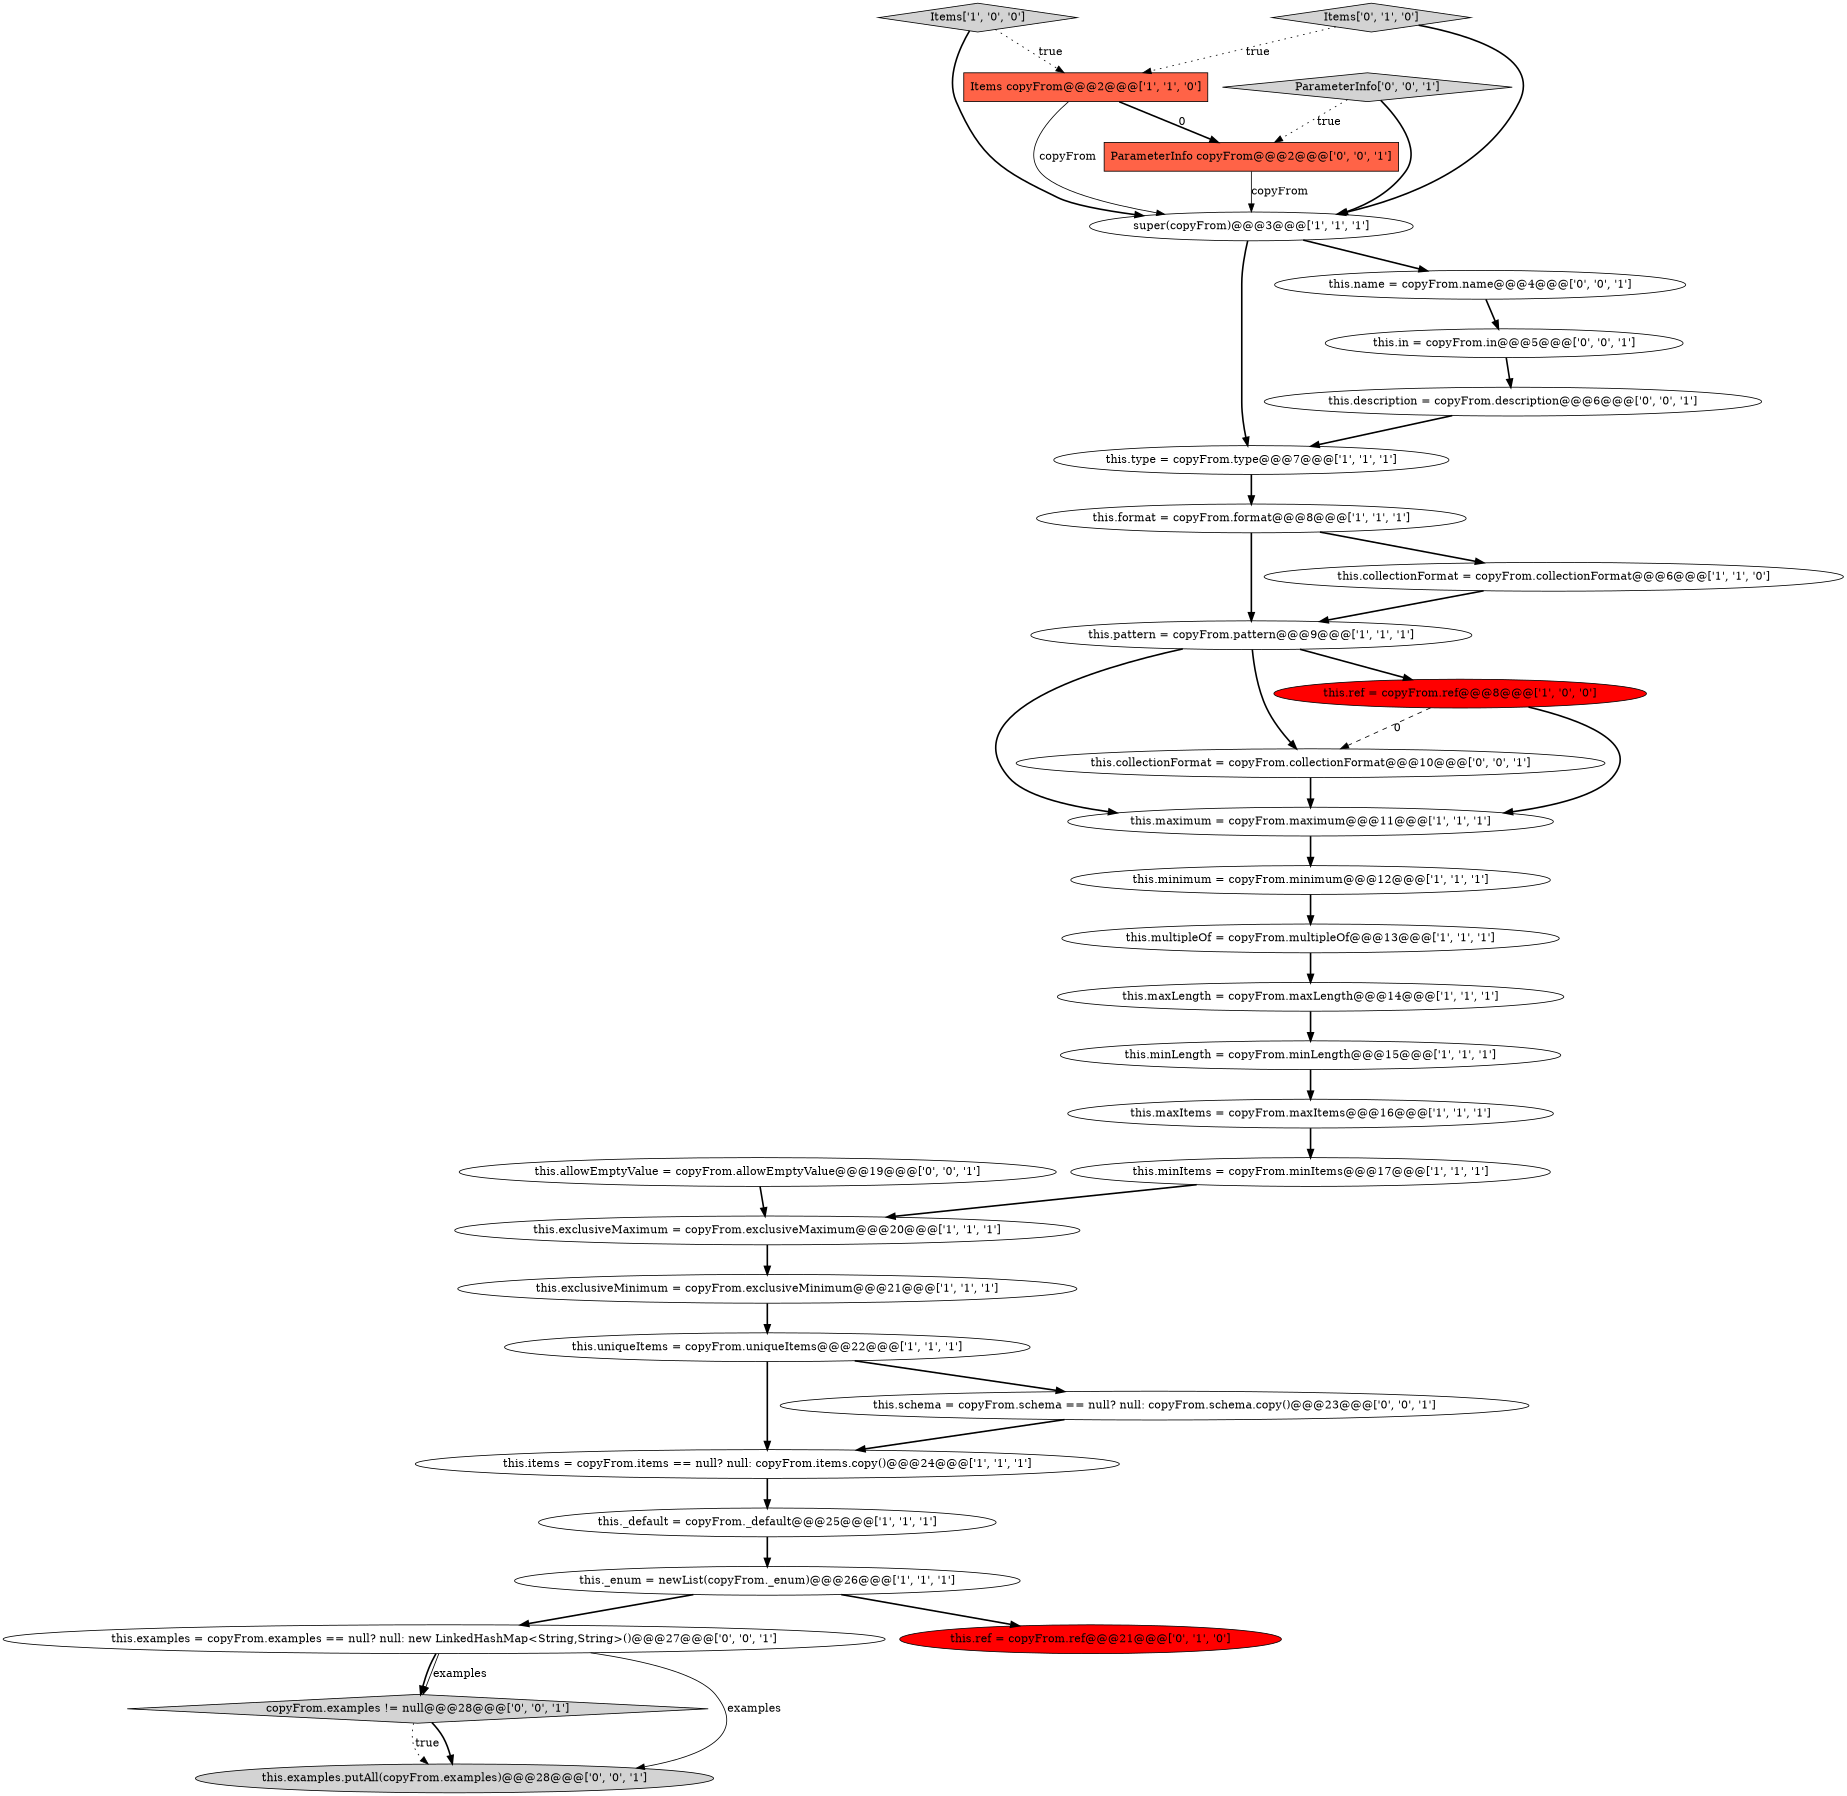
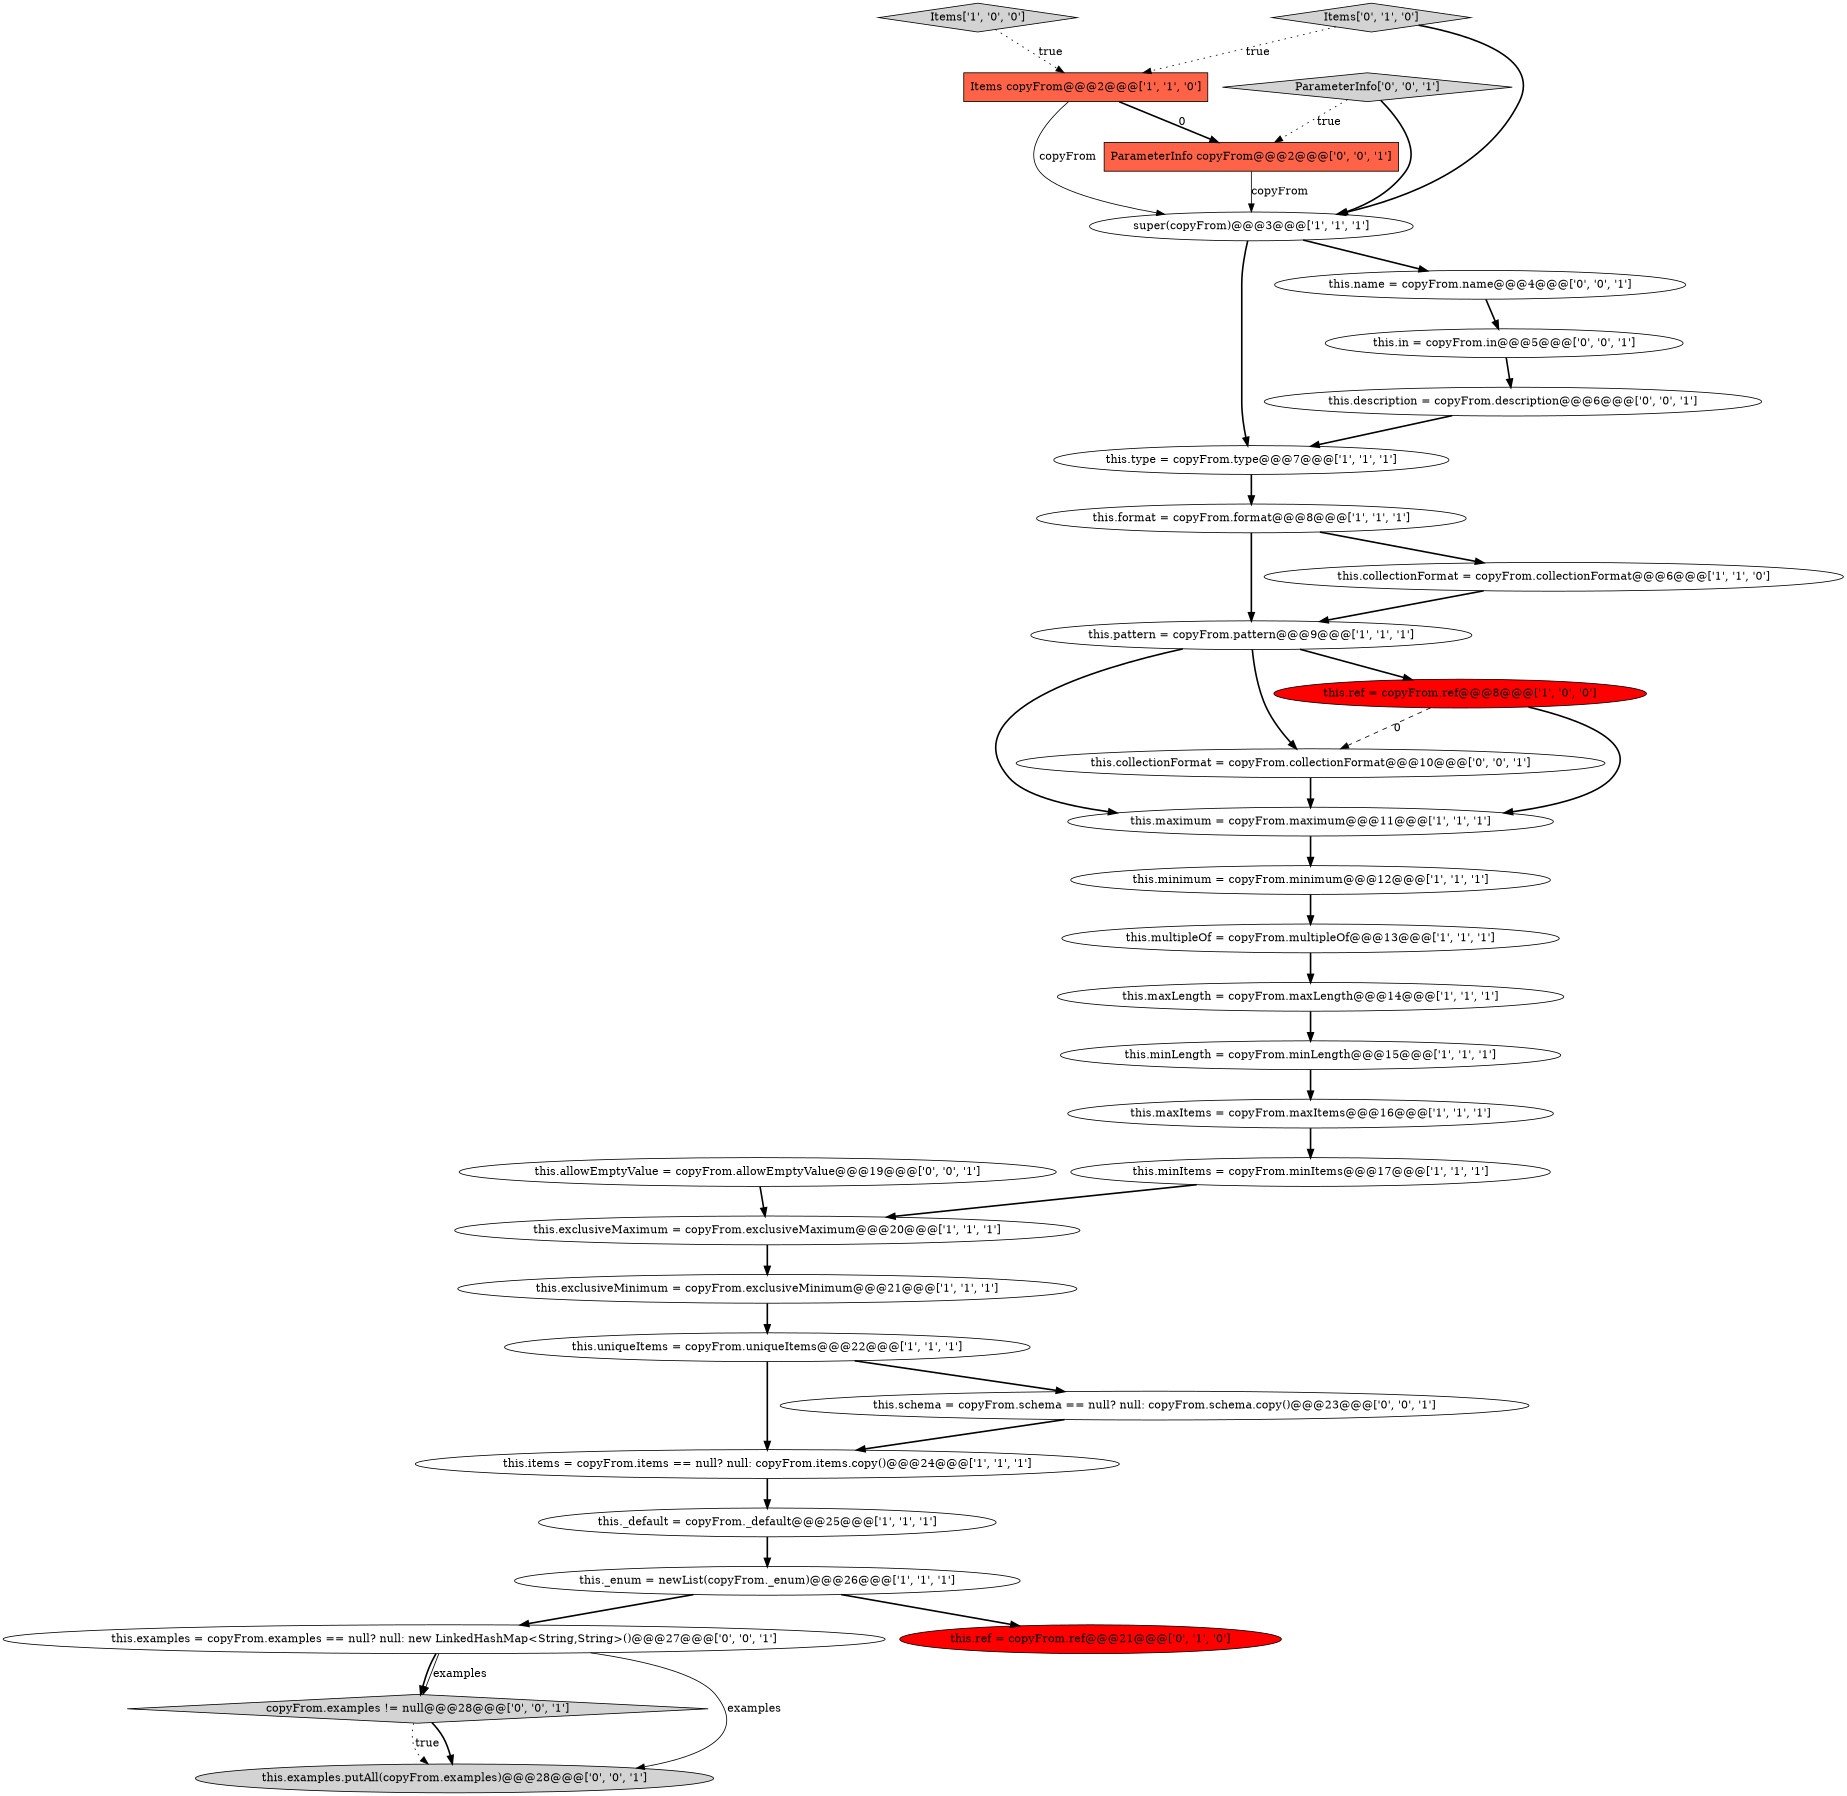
(998, 163) -> none
